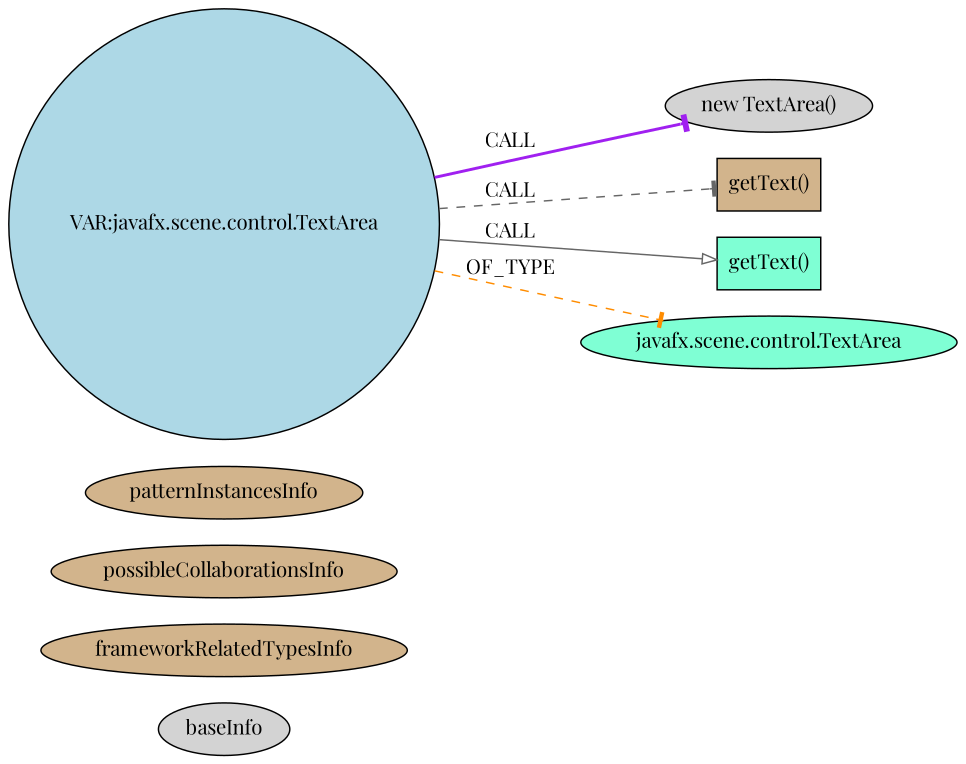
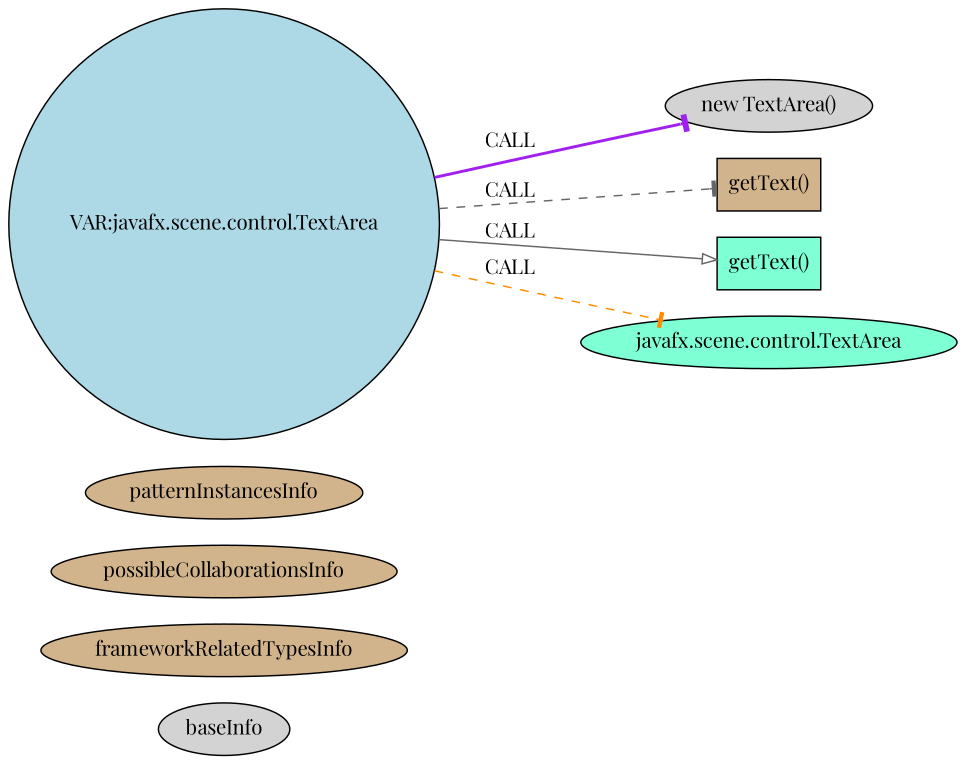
(510, 269) -> (510, 269)
